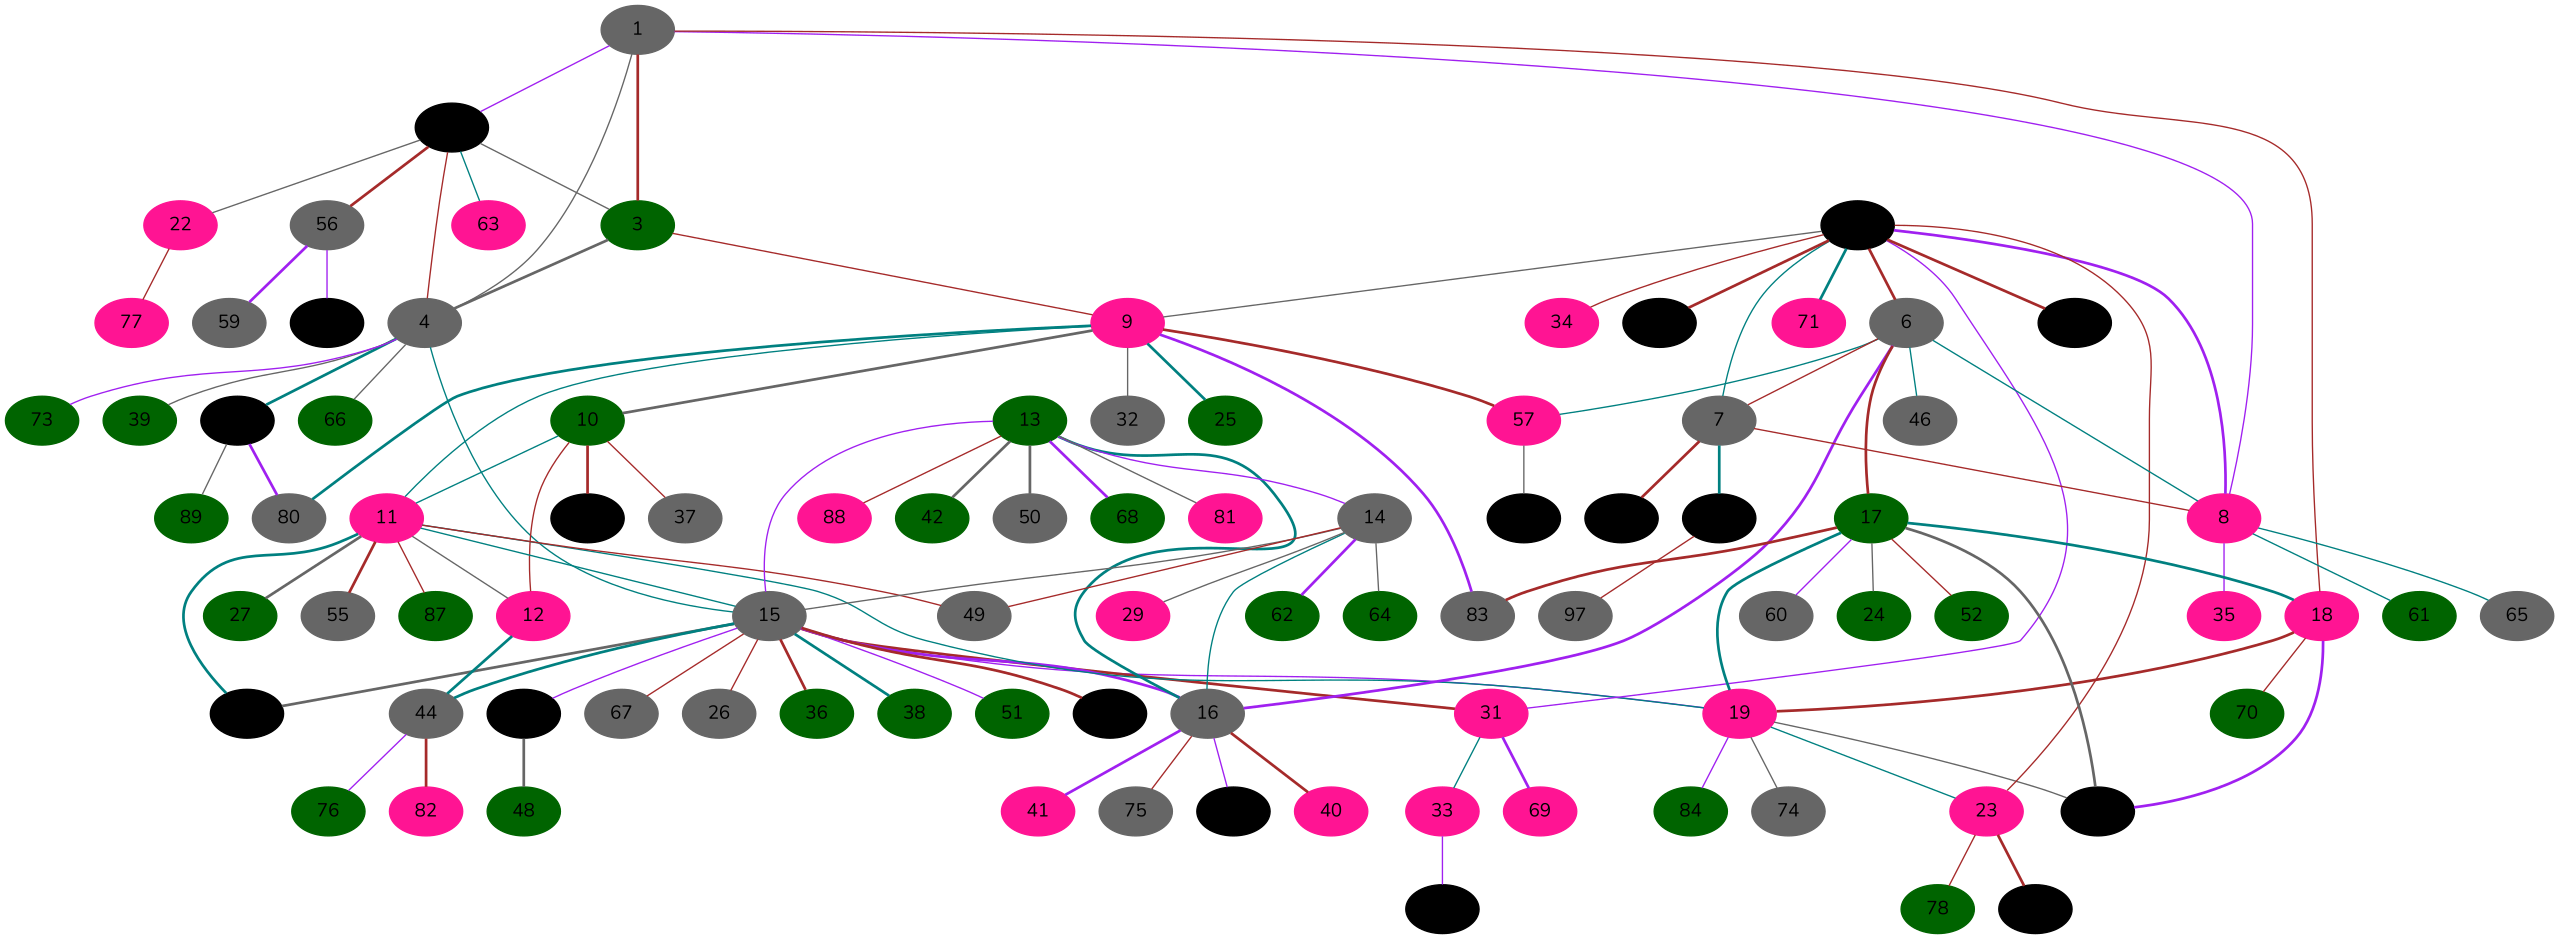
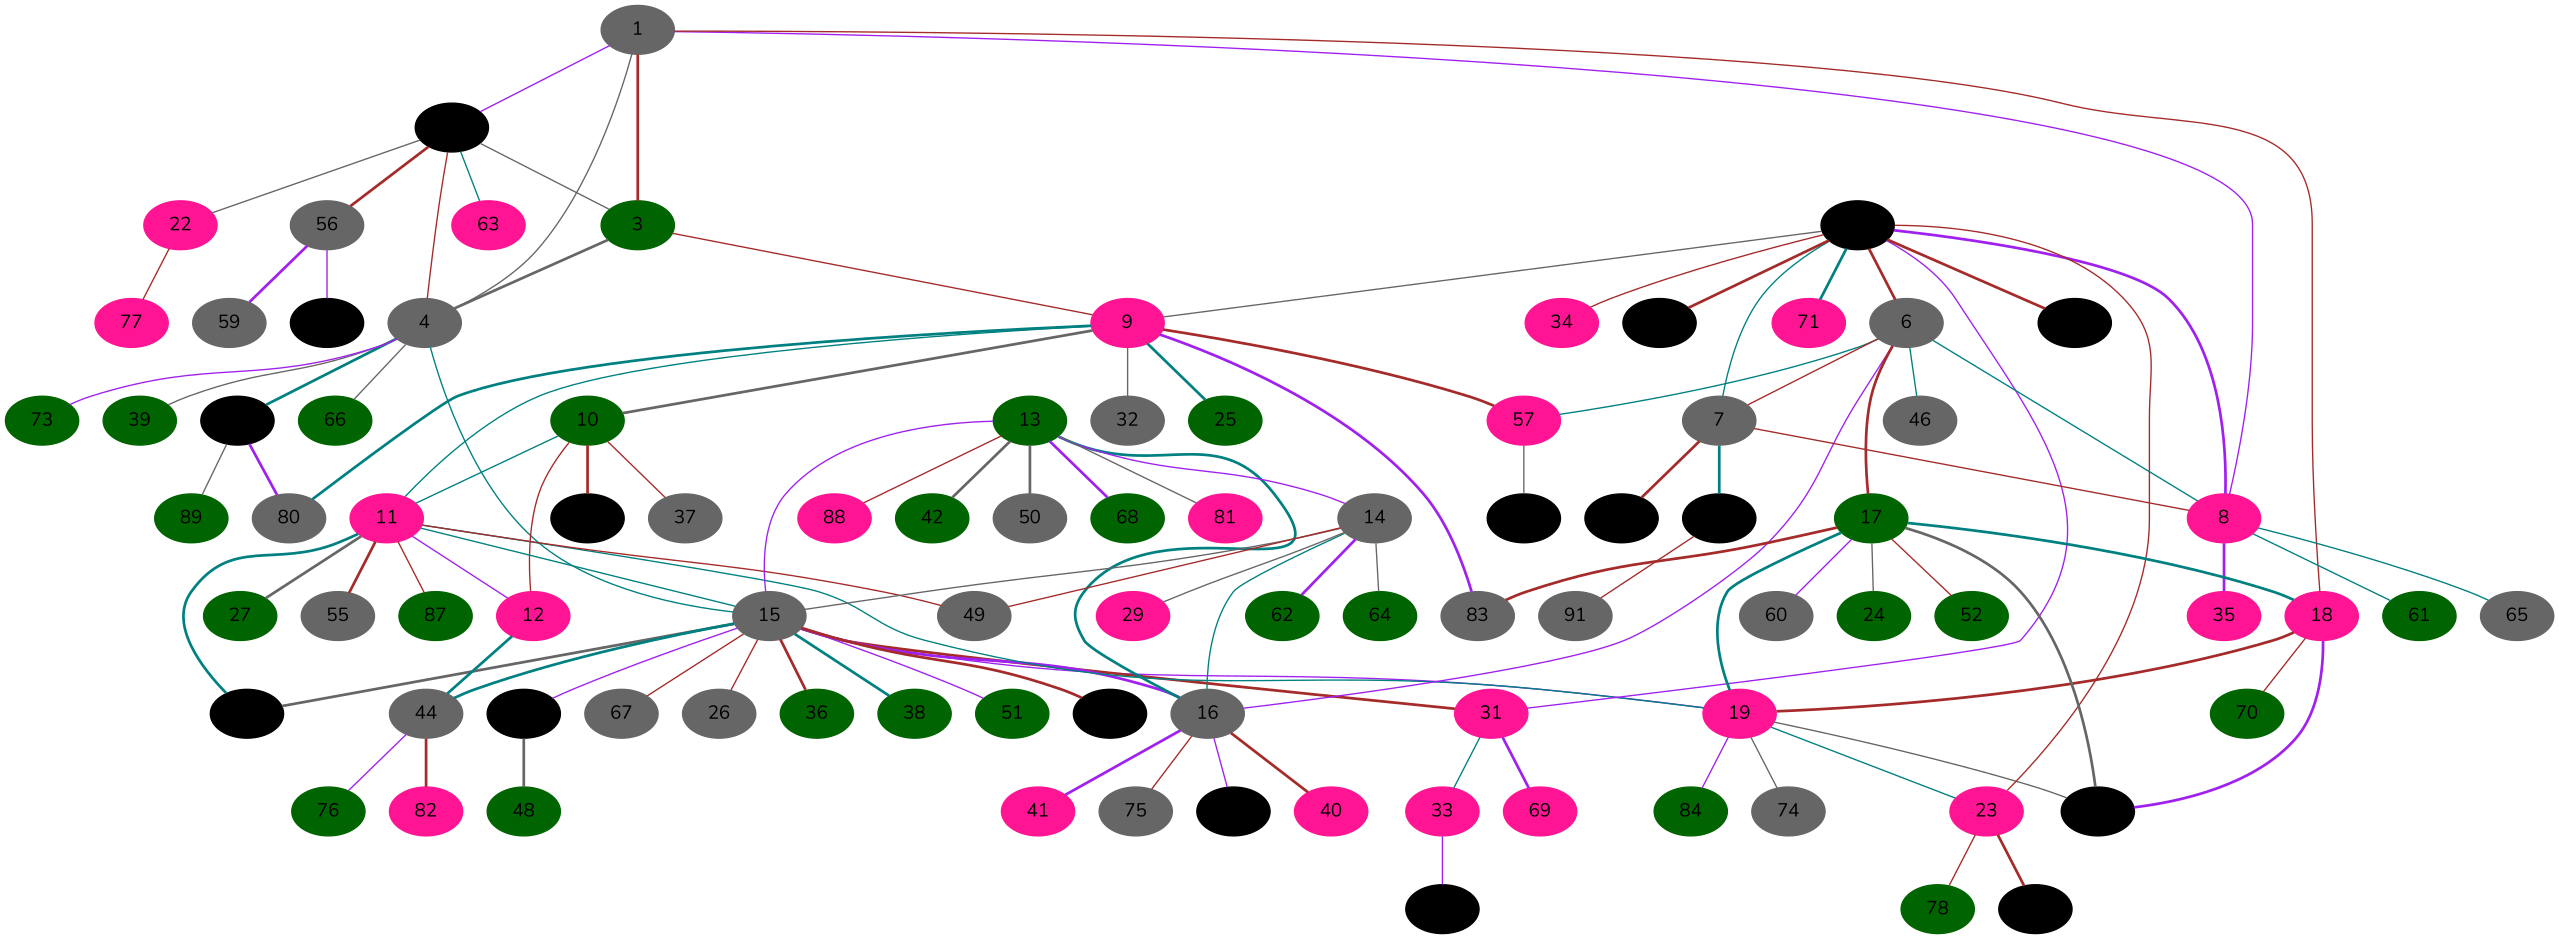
(460, 567) -> (460, 567)
(2224, 567) -> (2224, 567)
(1575, 616) -> (1575, 616)
(1634, 636) -> (1634, 636)
